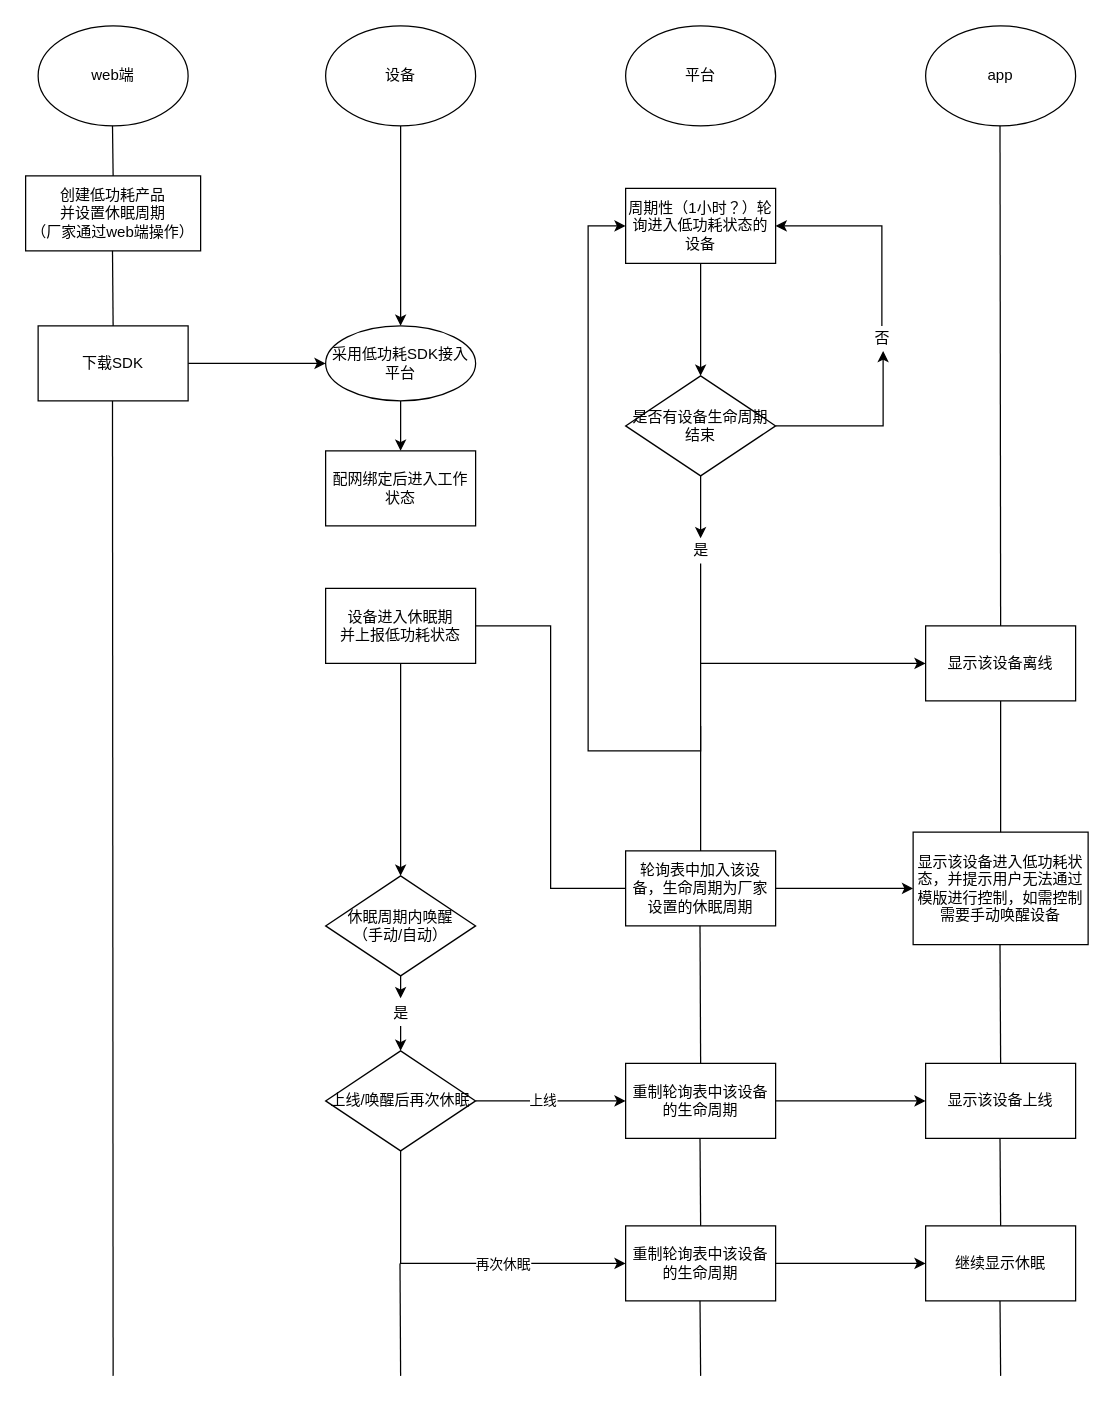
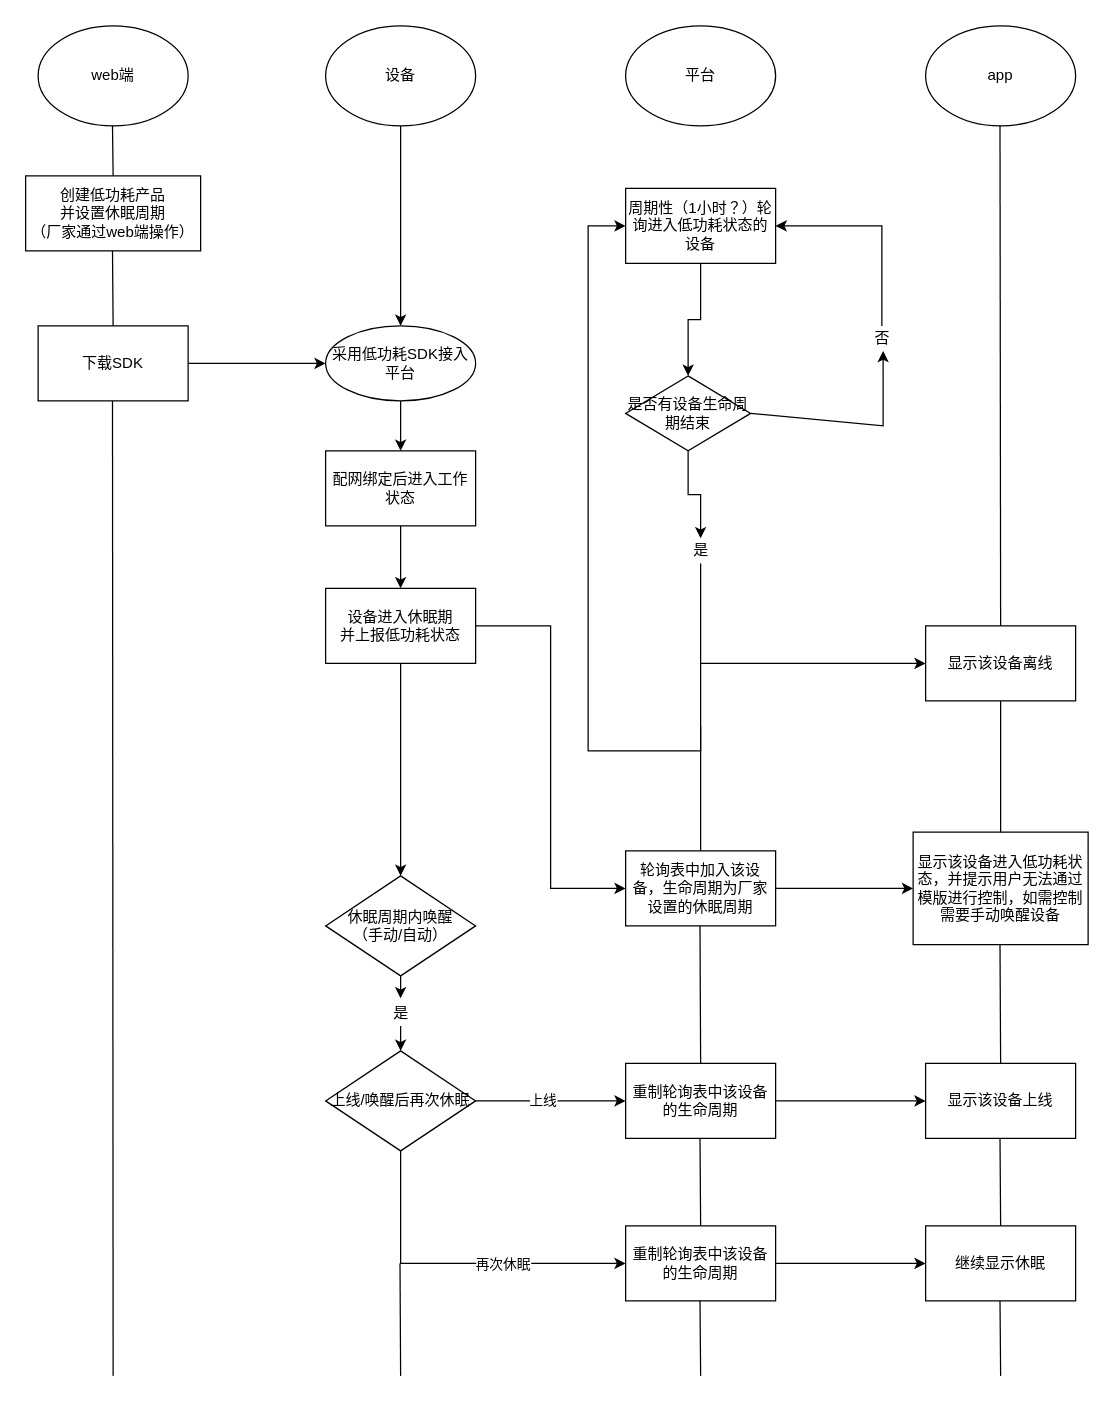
(701, 426) -> (688, 413)
none -> (401, 553)
(619, 888) -> (616, 888)
